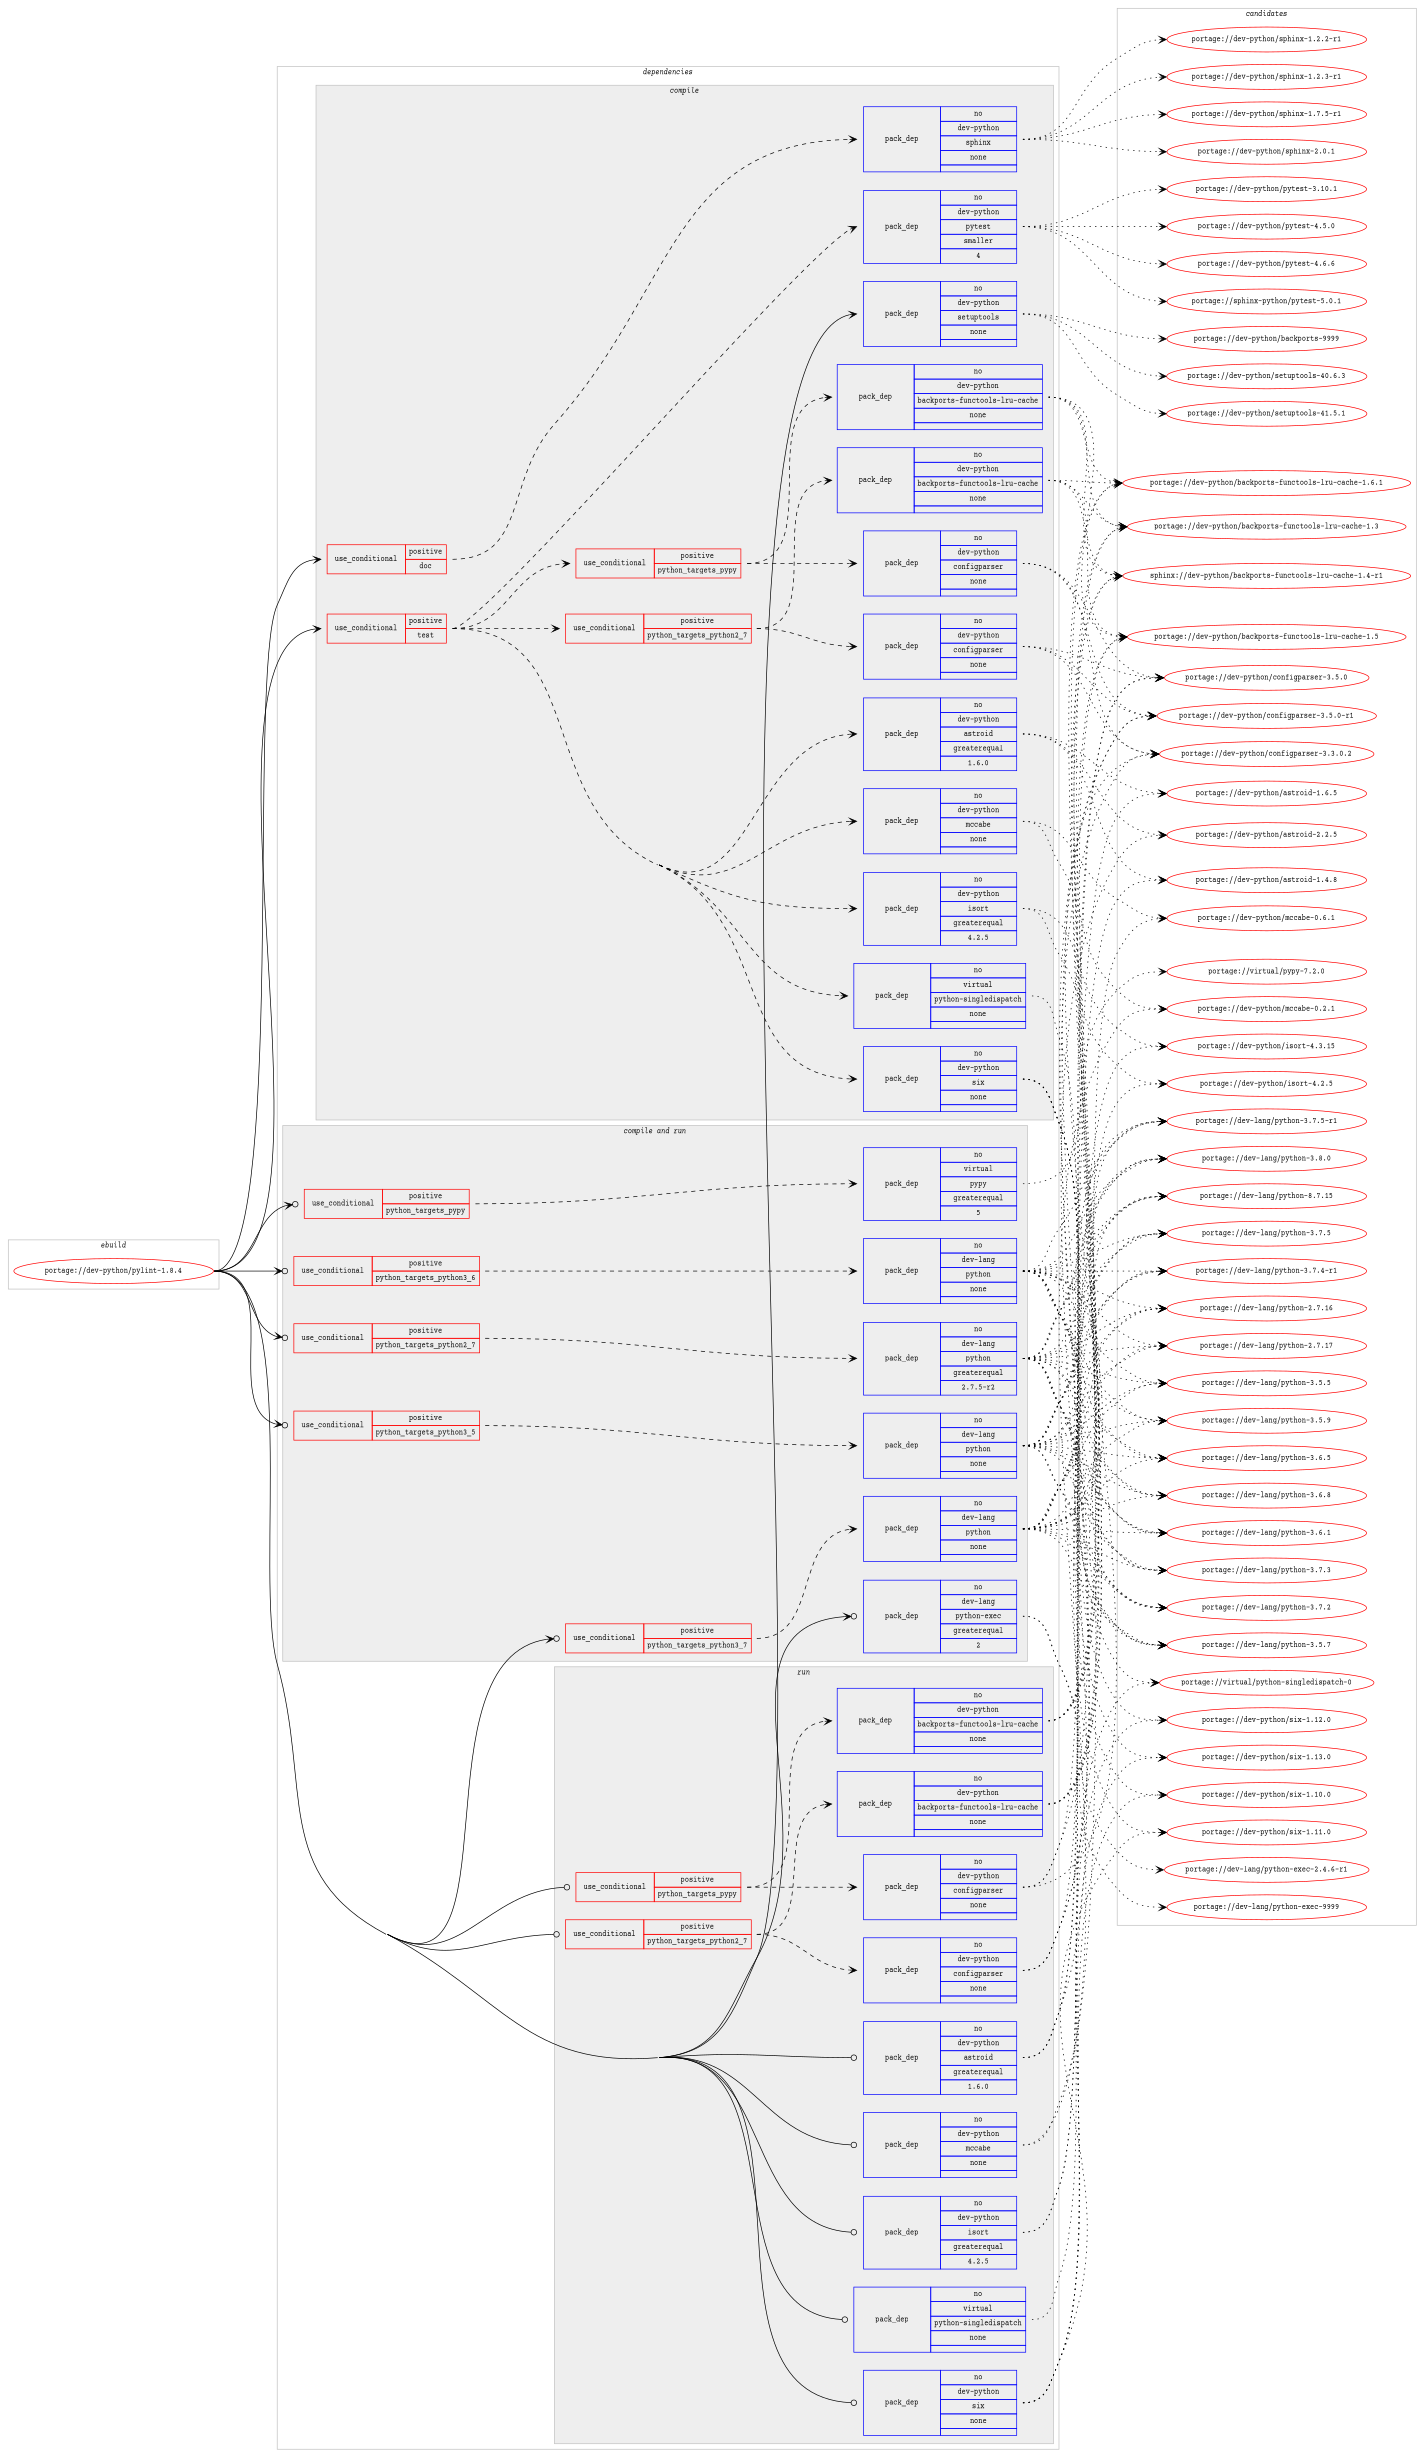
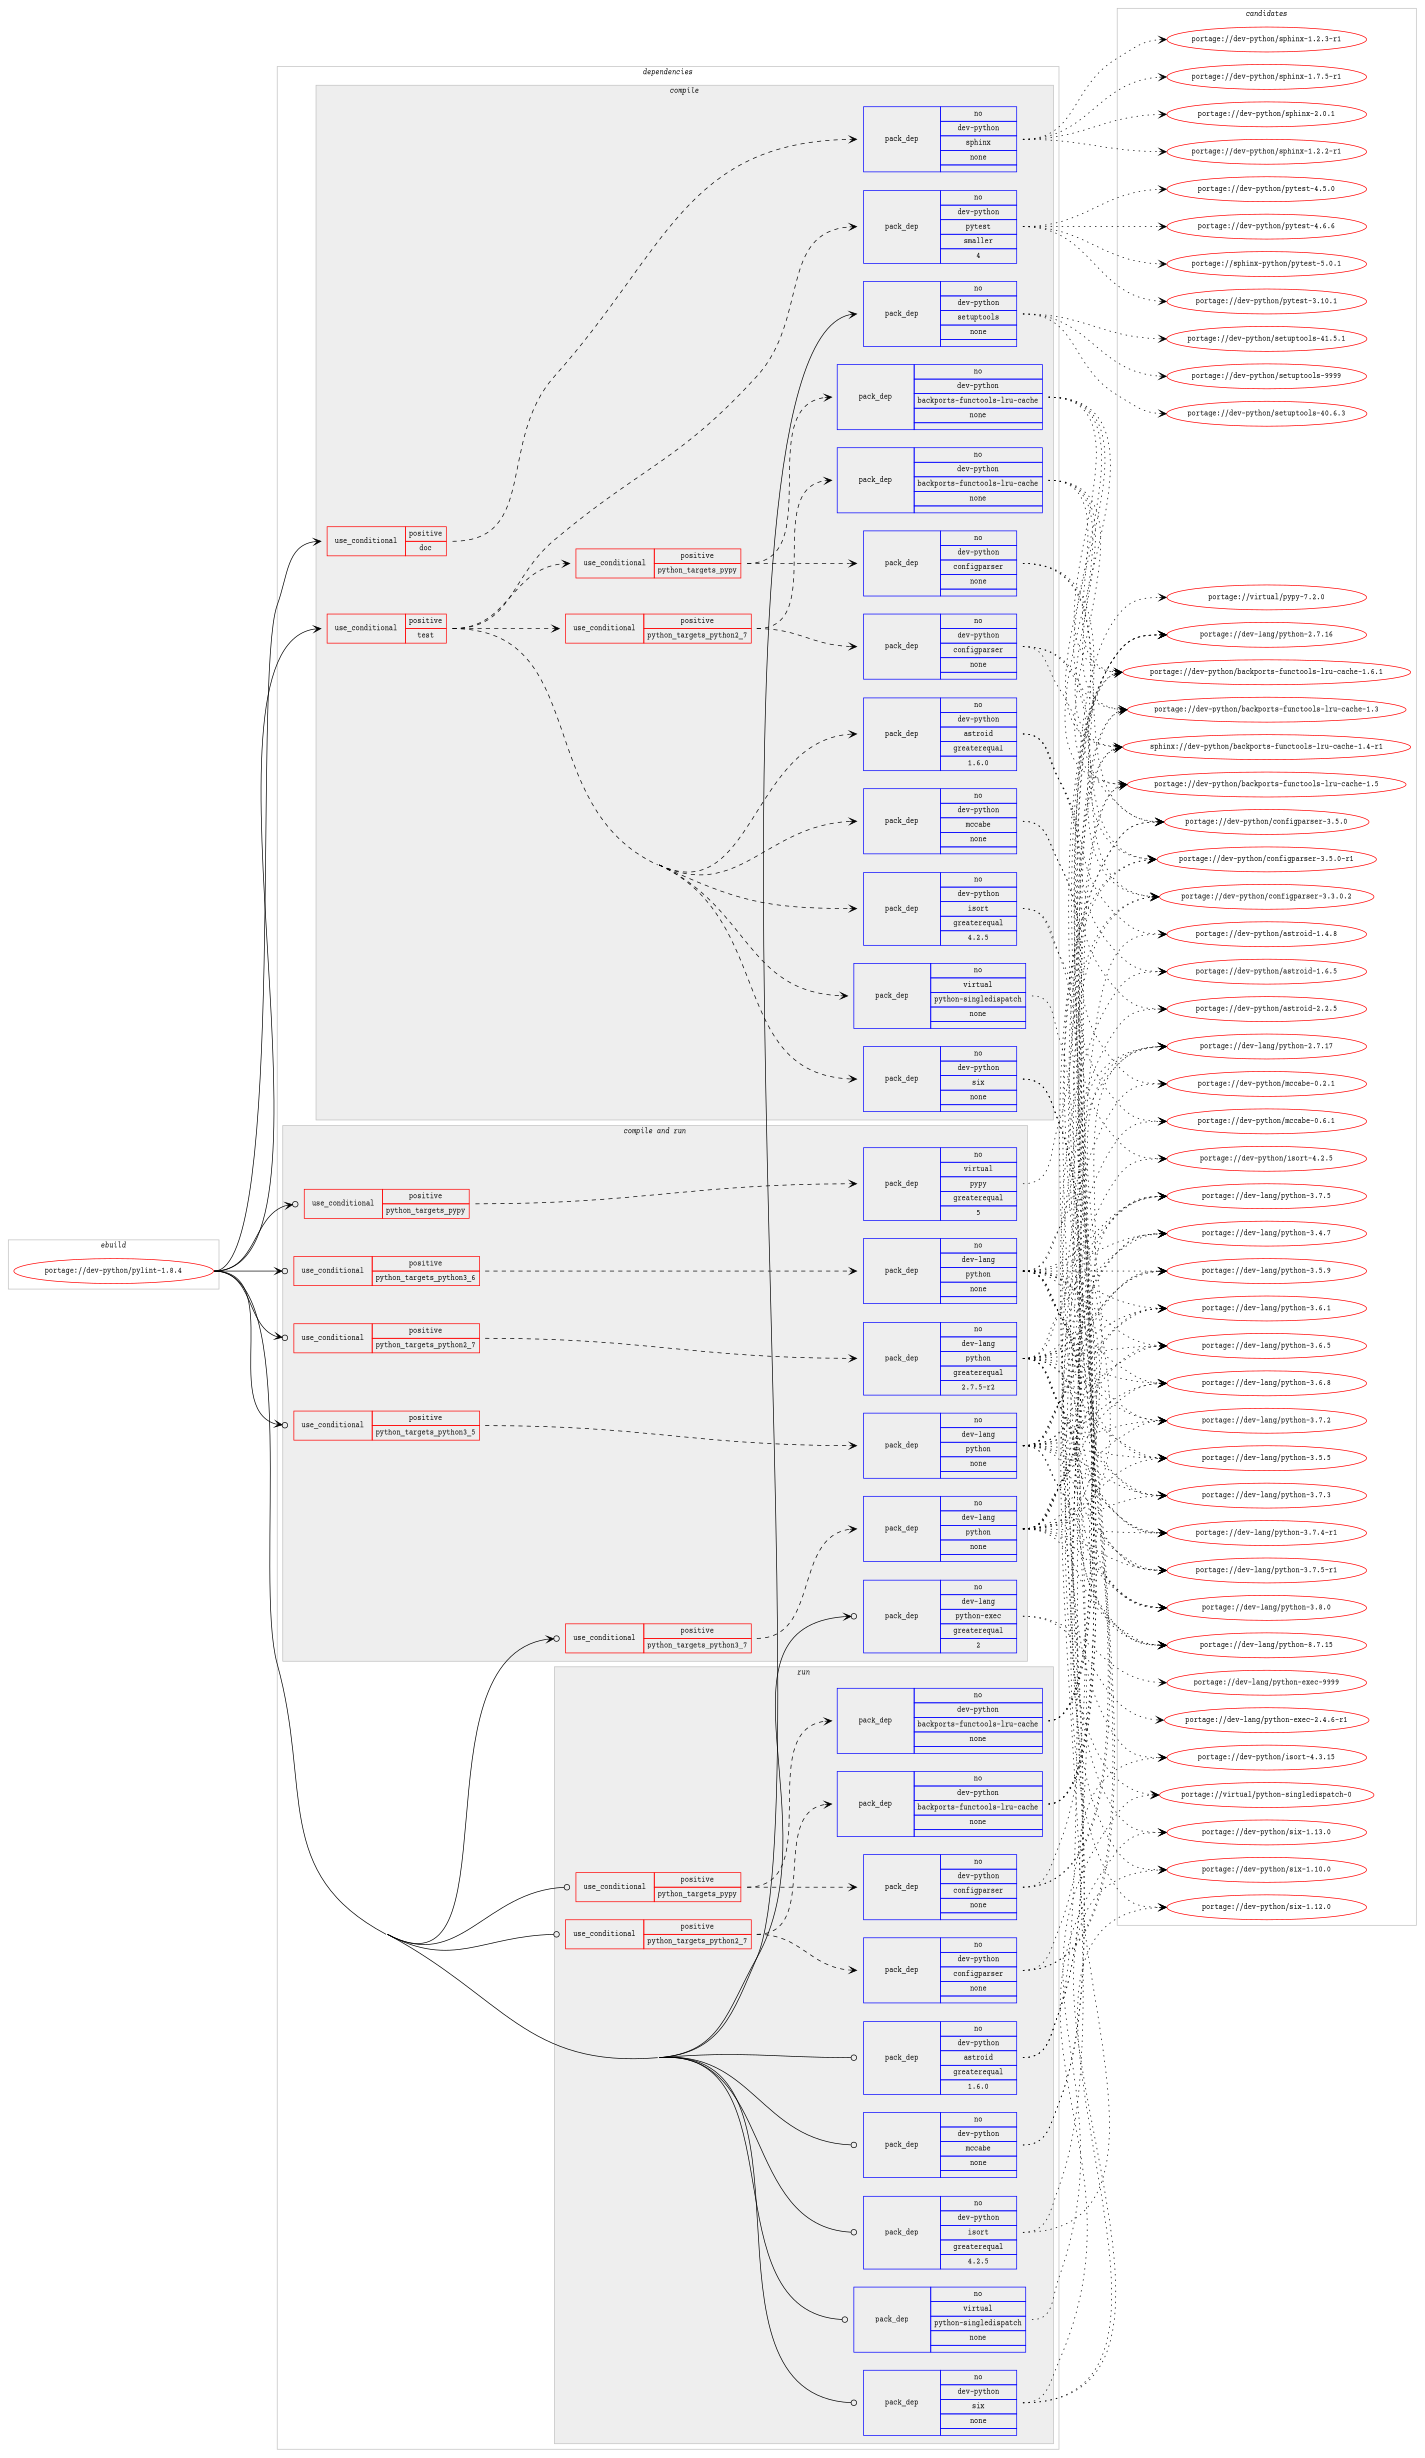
(1267, 339) -> (1267, 376)
(1267, 1645) -> (1267, 1234)
(1267, 1832) -> none
